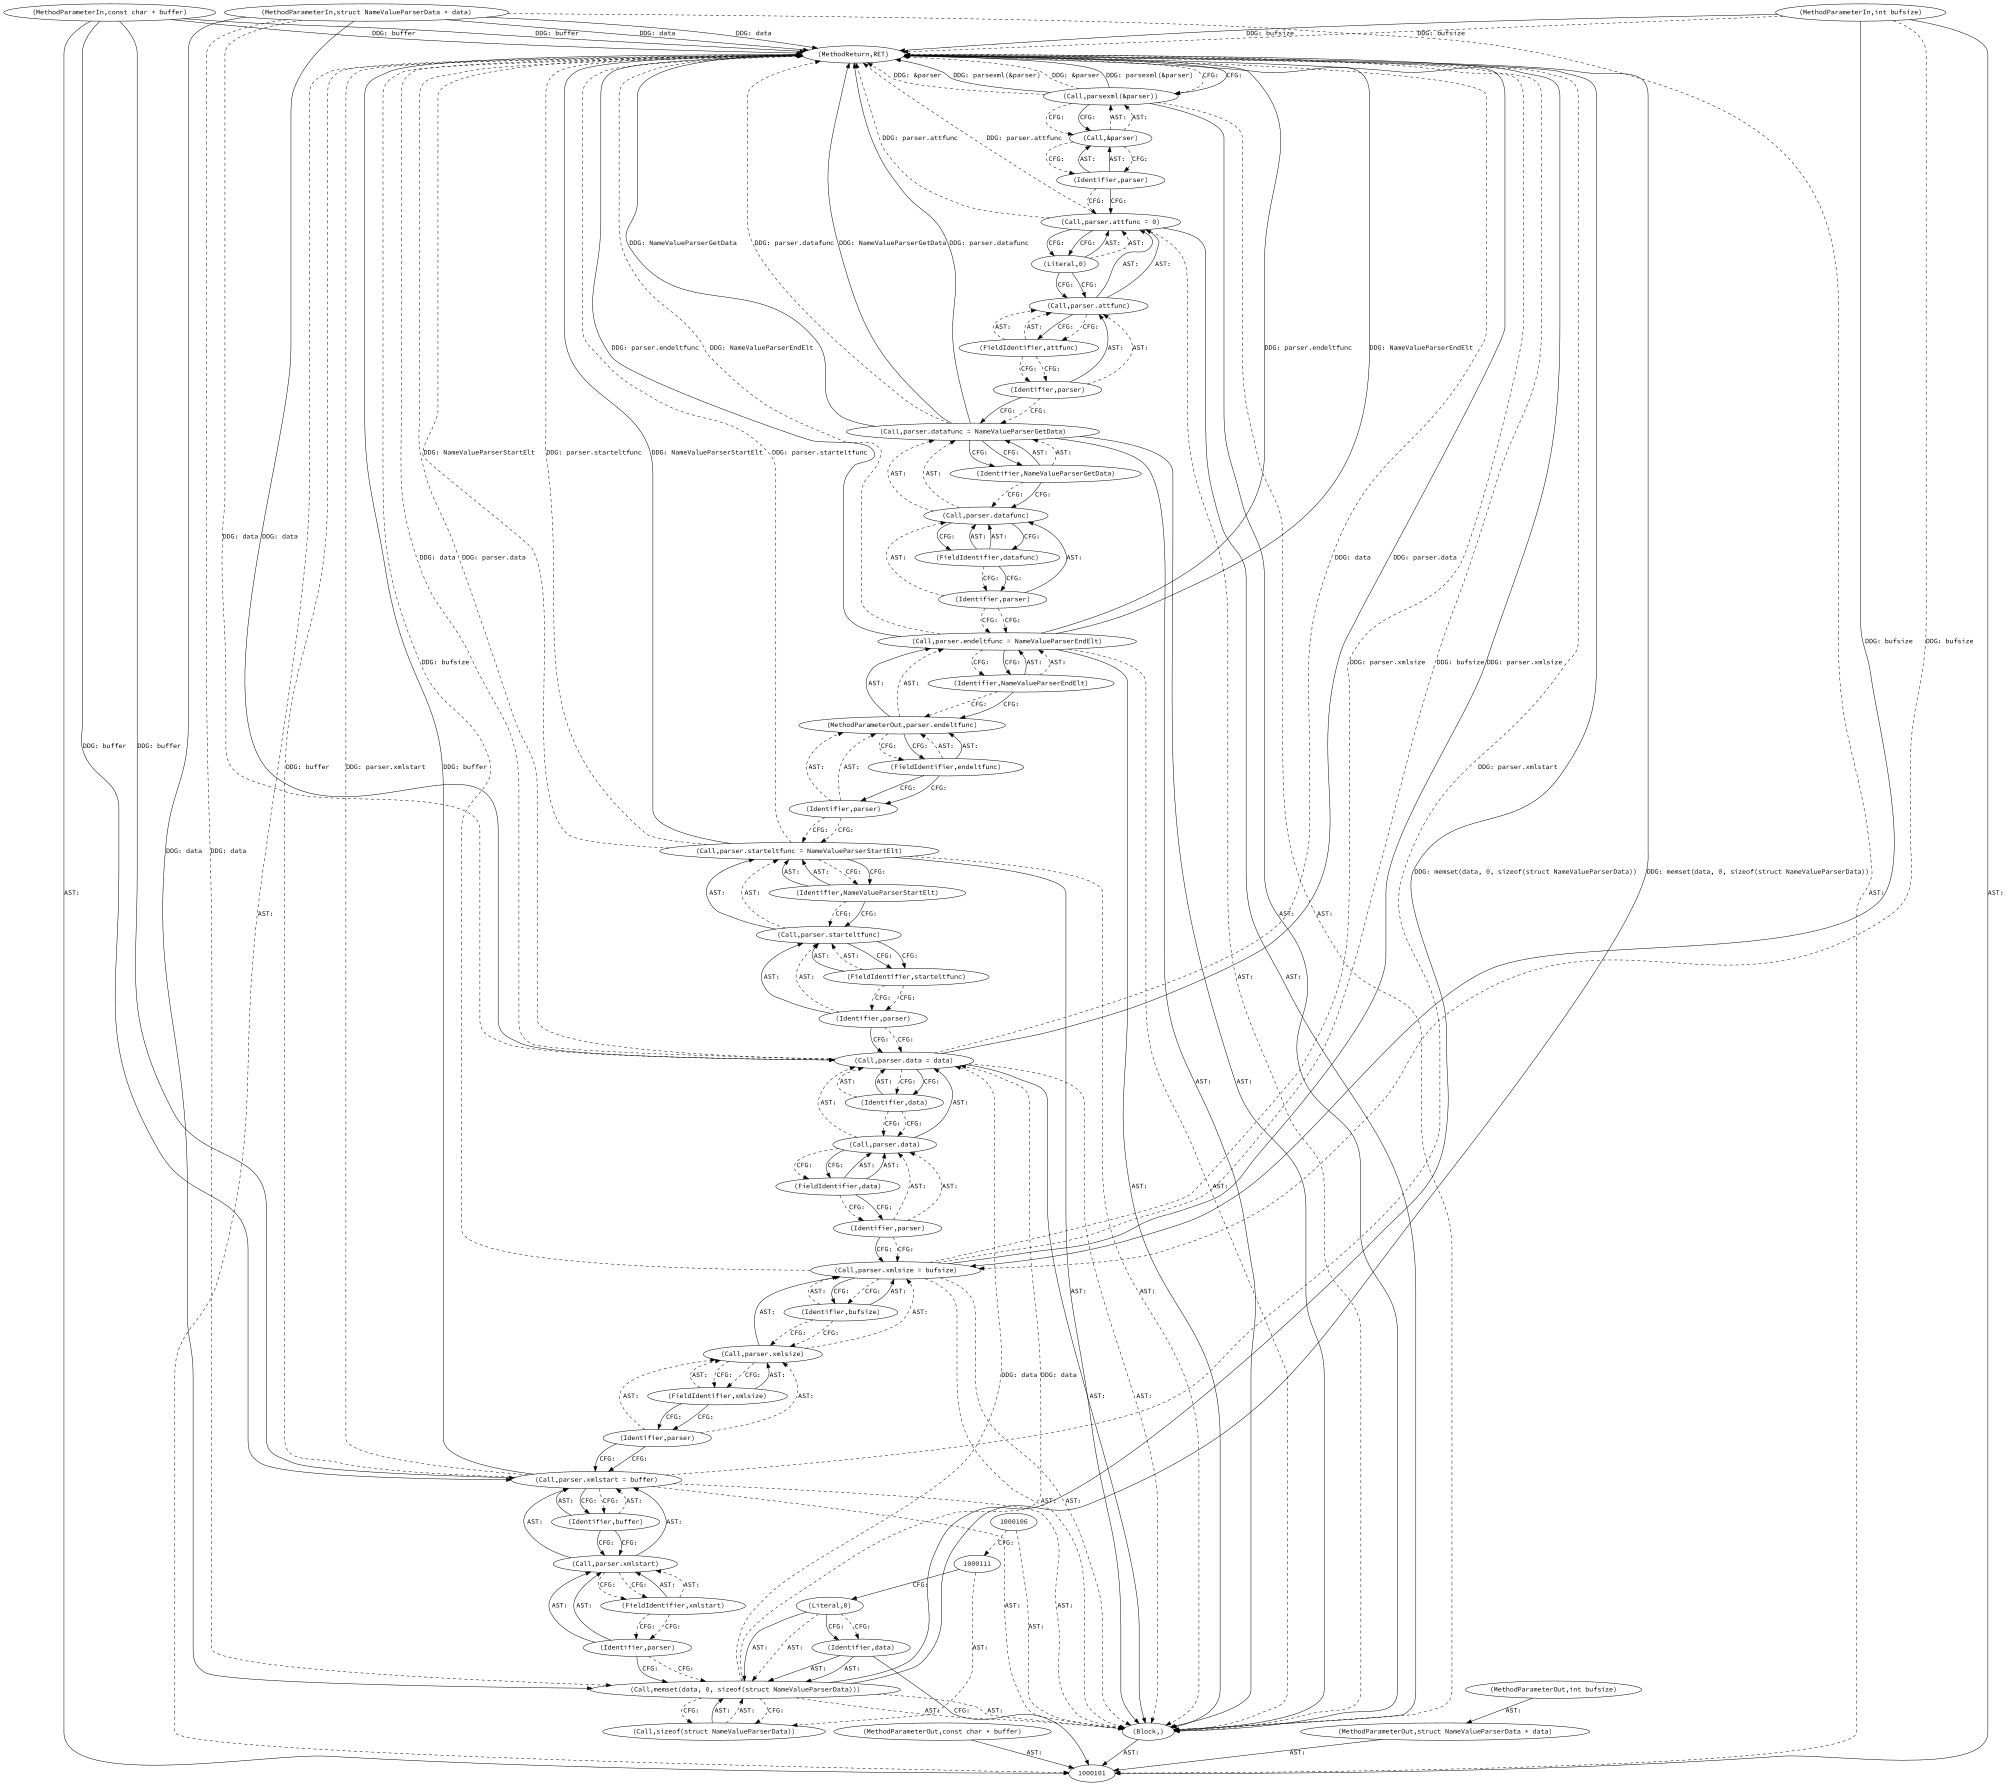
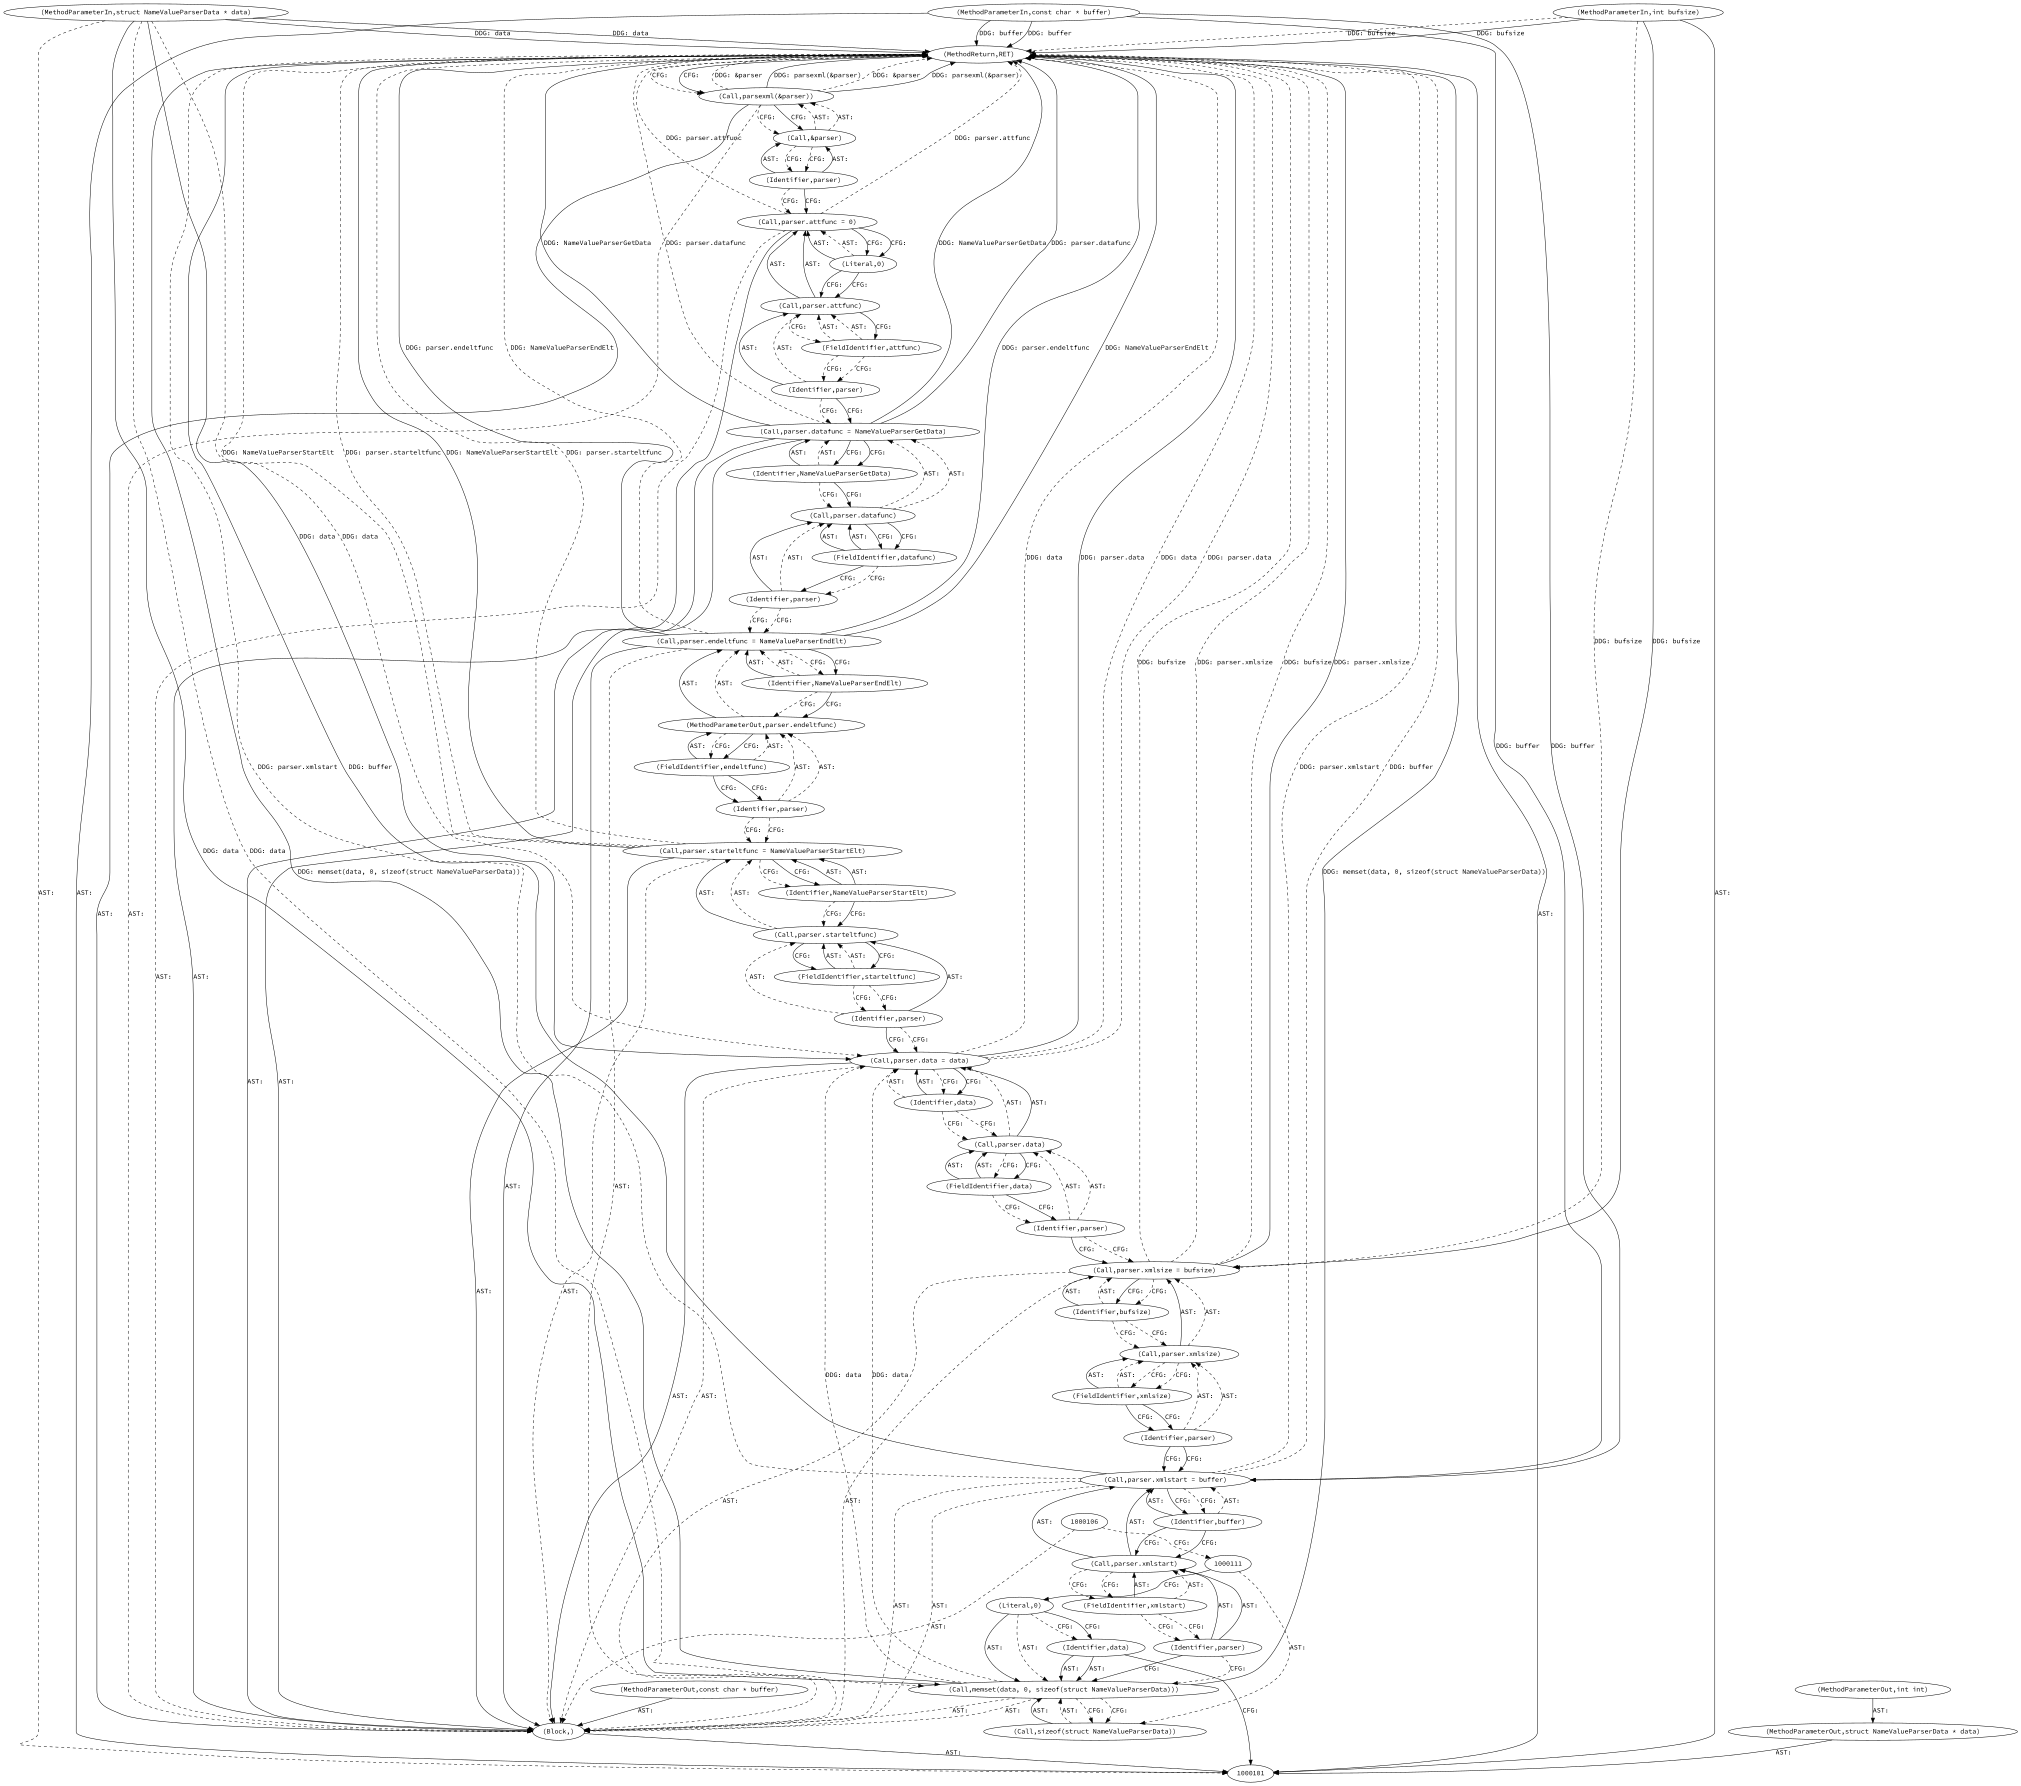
(246, 1111) -> (1523, 815)
(1554, 1690) -> (1873, 1690)
(1020, 1753) -> (627, 1711)
